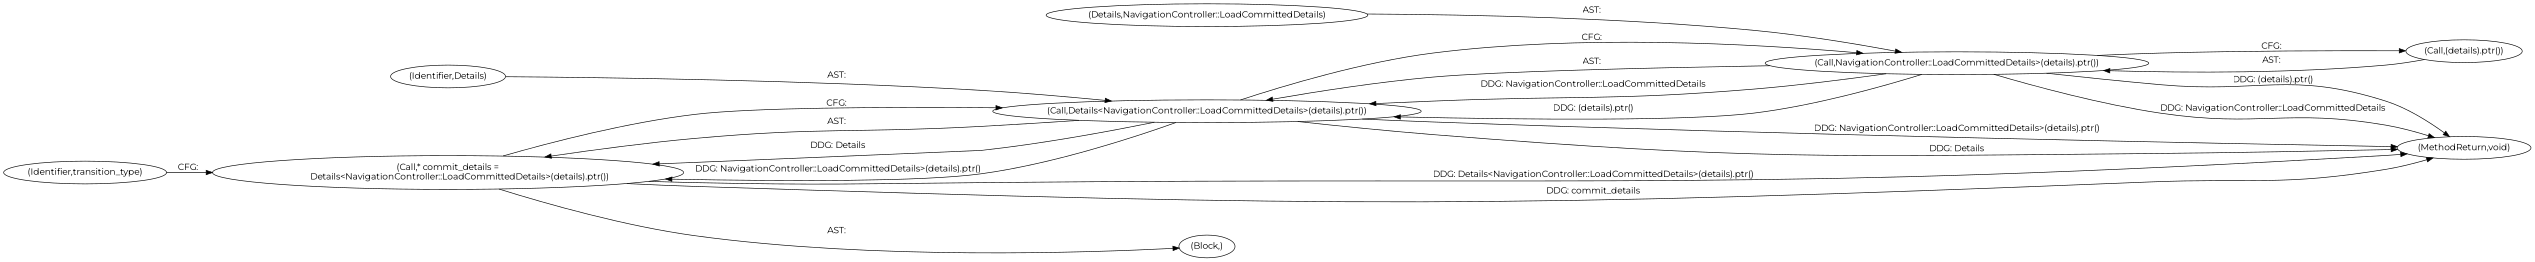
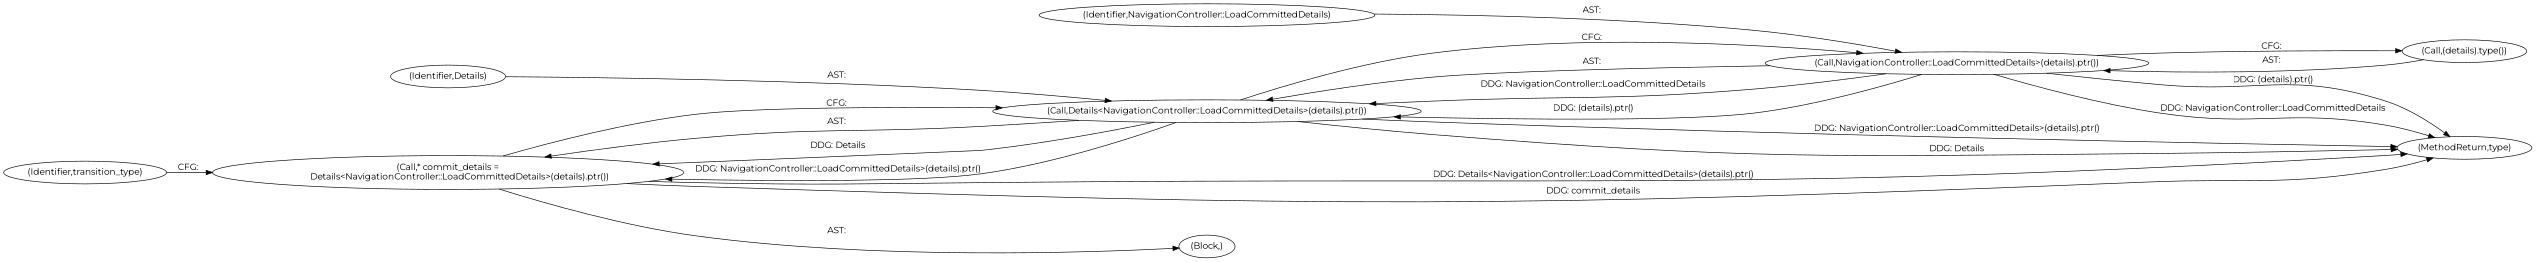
(1207, 15) -> (1207, 15)
(2464, 51) -> (2464, 51)
(2464, 148) -> (2464, 148)
